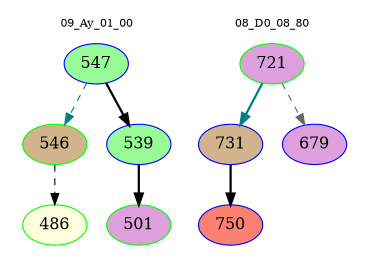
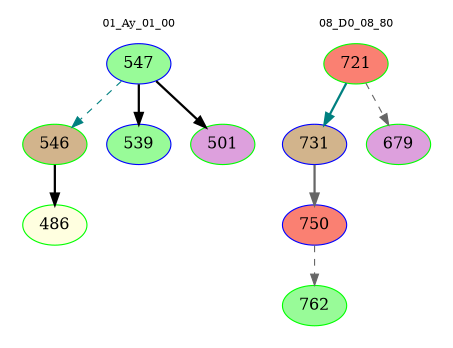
(97, 24) -> (139, 24)
(272, 64) -> (356, 64)
(315, 144) -> (399, 144)
(55, 179) -> (55, 179)
(139, 179) -> (177, 100)
(231, 179) -> (315, 179)
none -> (315, 306)
